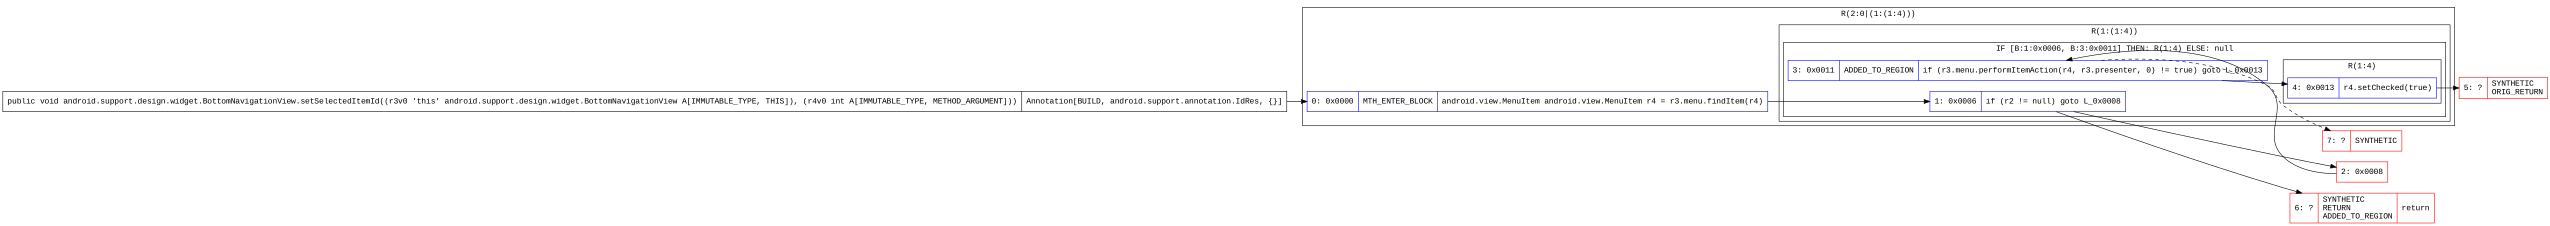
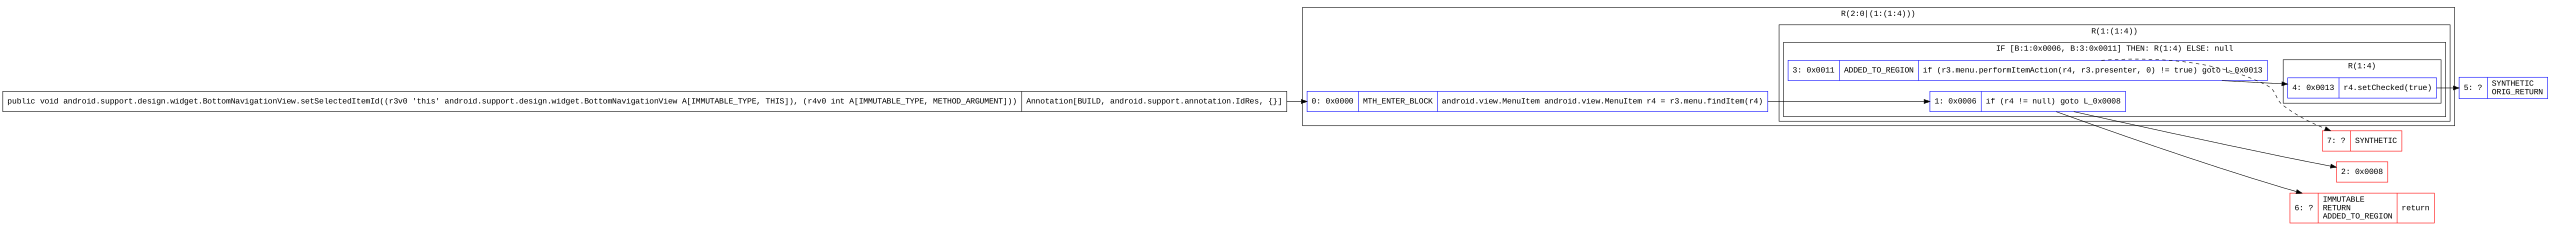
(2238, 67) -> none
(2503, 88) -> (2503, 88)
(2053, 101) -> (2053, 101)
(2344, 199) -> (2344, 199)
